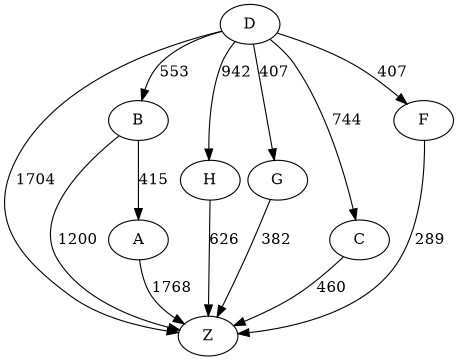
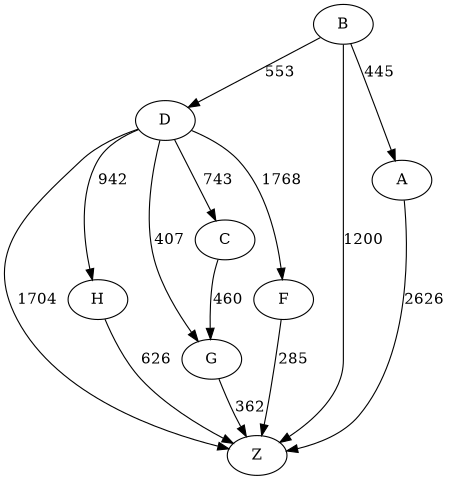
(173, 52) -> (259, 70)
(393, 72) -> (282, 180)
(347, 121) -> (218, 180)
(154, 180) -> (380, 72)
(277, 240) -> (250, 407)
(430, 240) -> (294, 359)
(172, 288) -> (425, 300)
(297, 294) -> (211, 293)
